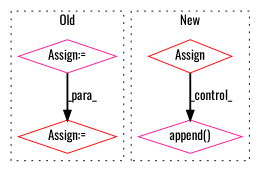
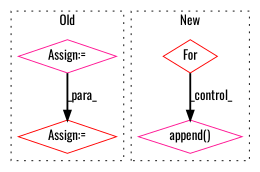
(190, 56) -> (190, 56)
